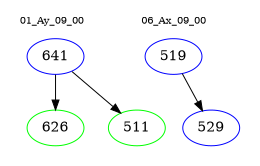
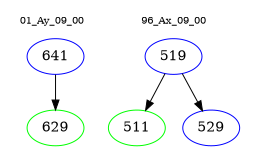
(174, 21) -> (174, 21)
(85, 83) -> (158, 88)
(56, 128) -> (56, 128)
